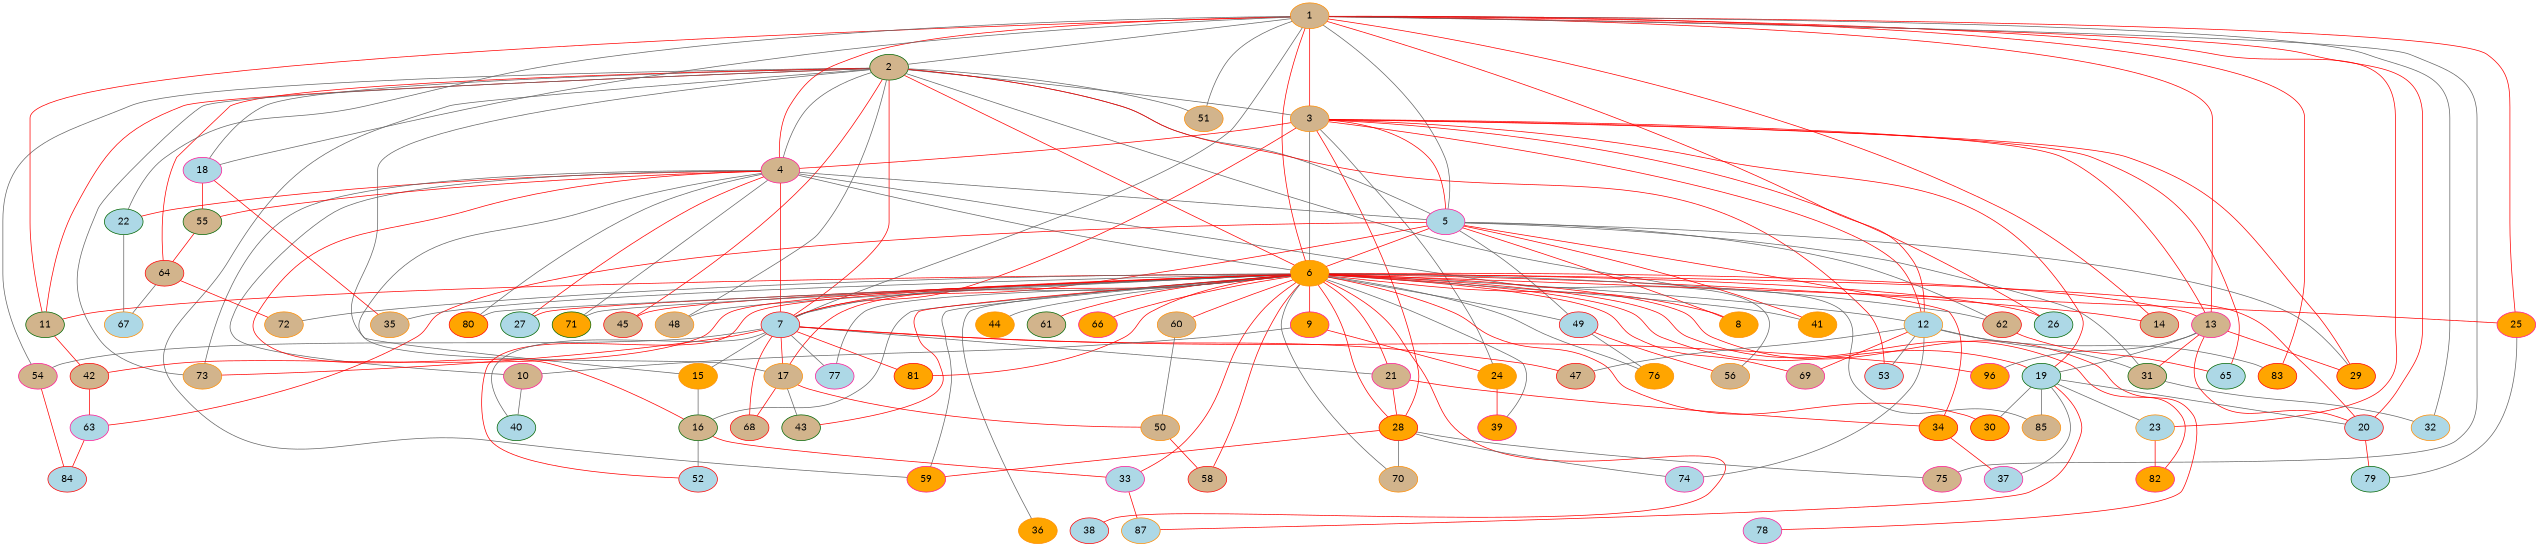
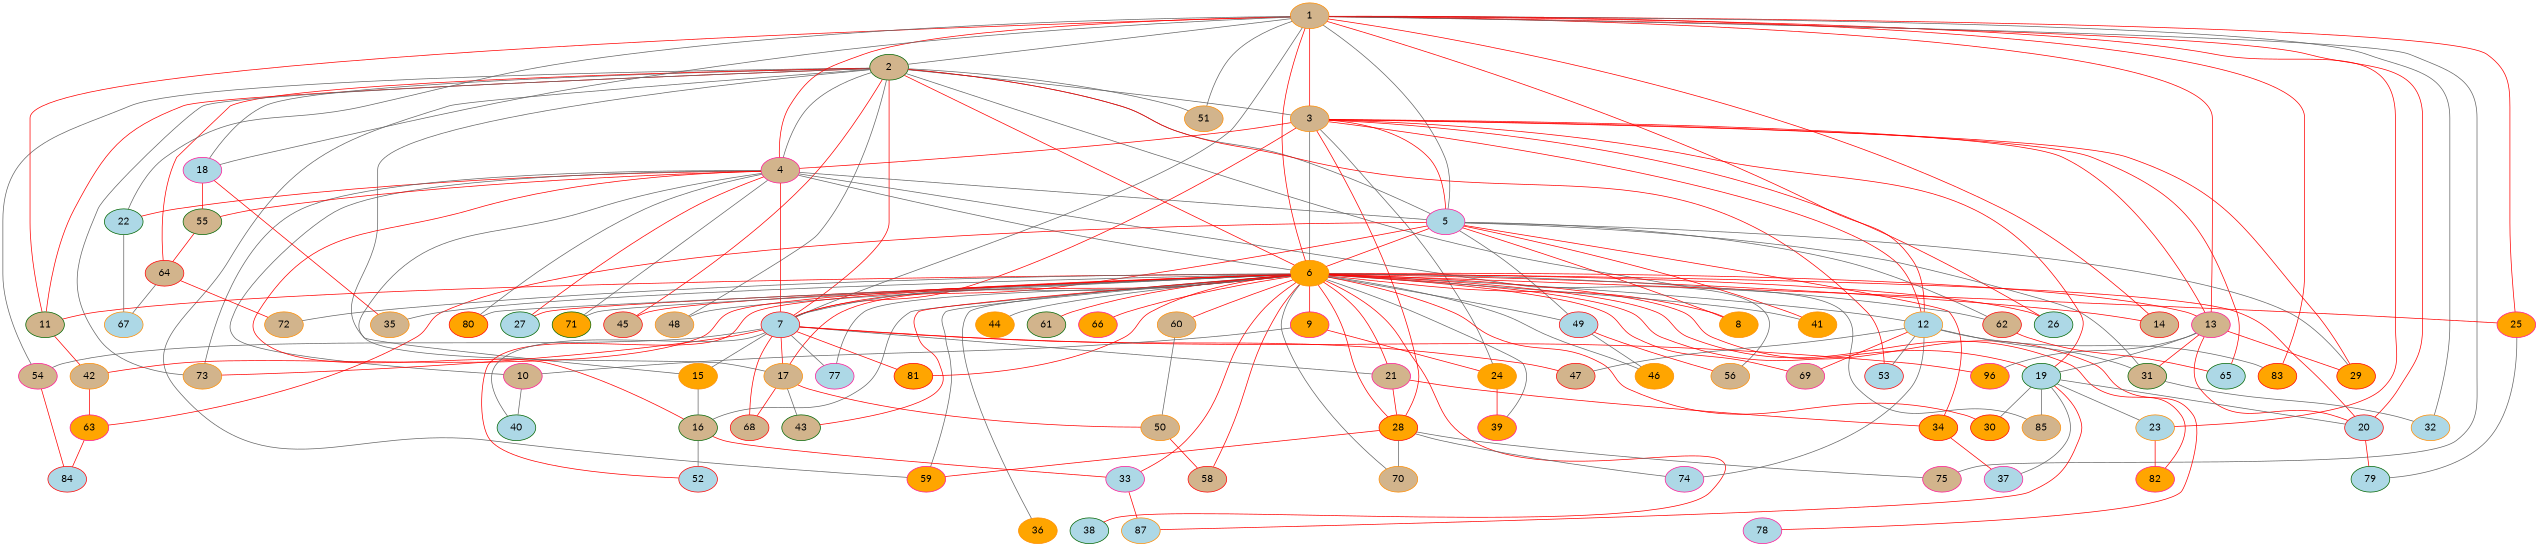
(89, 376) -> (89, 376)
(1654, 376) -> (1654, 376)
(89, 428) -> (89, 428)
(1089, 531) -> (1089, 531)
